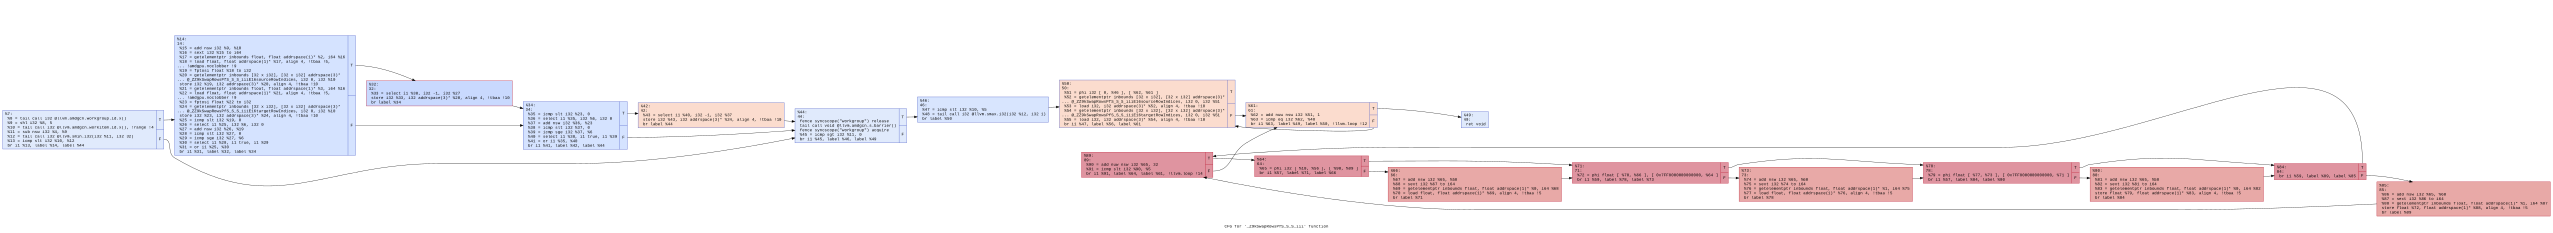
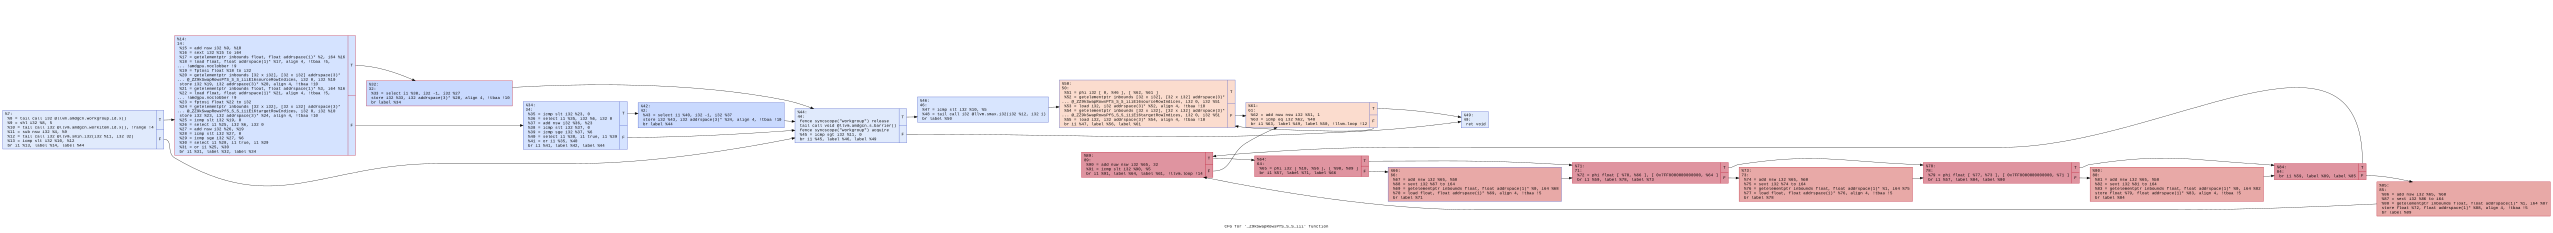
(265, 95) -> (265, 95)
(516, 107) -> (663, 86)
(711, 115) -> (711, 115)
none -> (1183, 137)
(1475, 184) -> (1475, 184)
